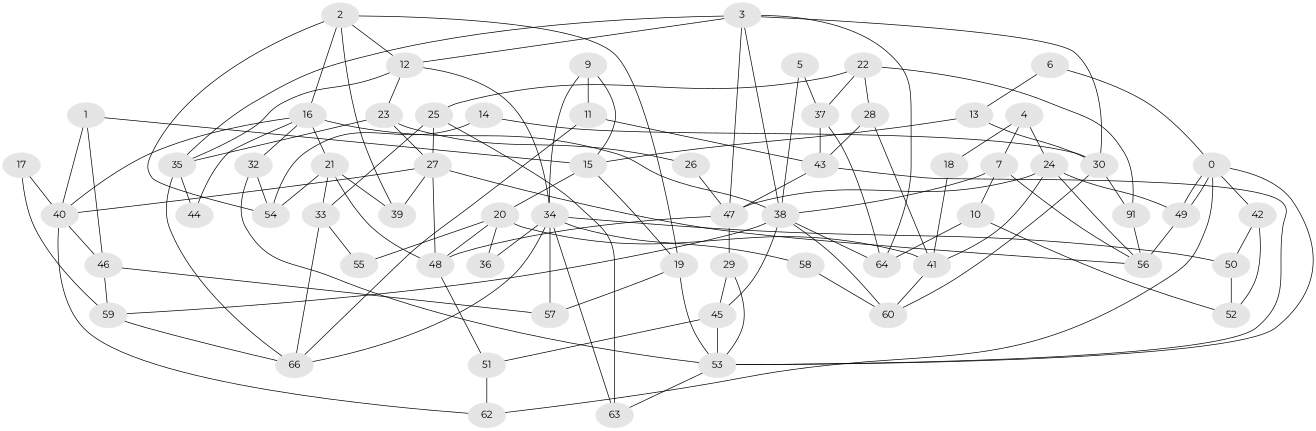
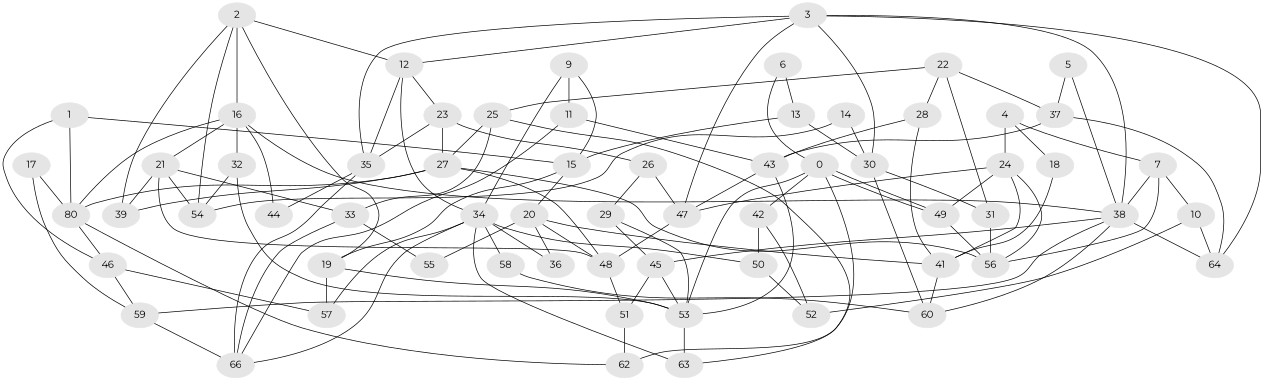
(60, 215) -> (71, 215)
(1131, 215) -> (990, 215)
(729, 244) -> (627, 190)
